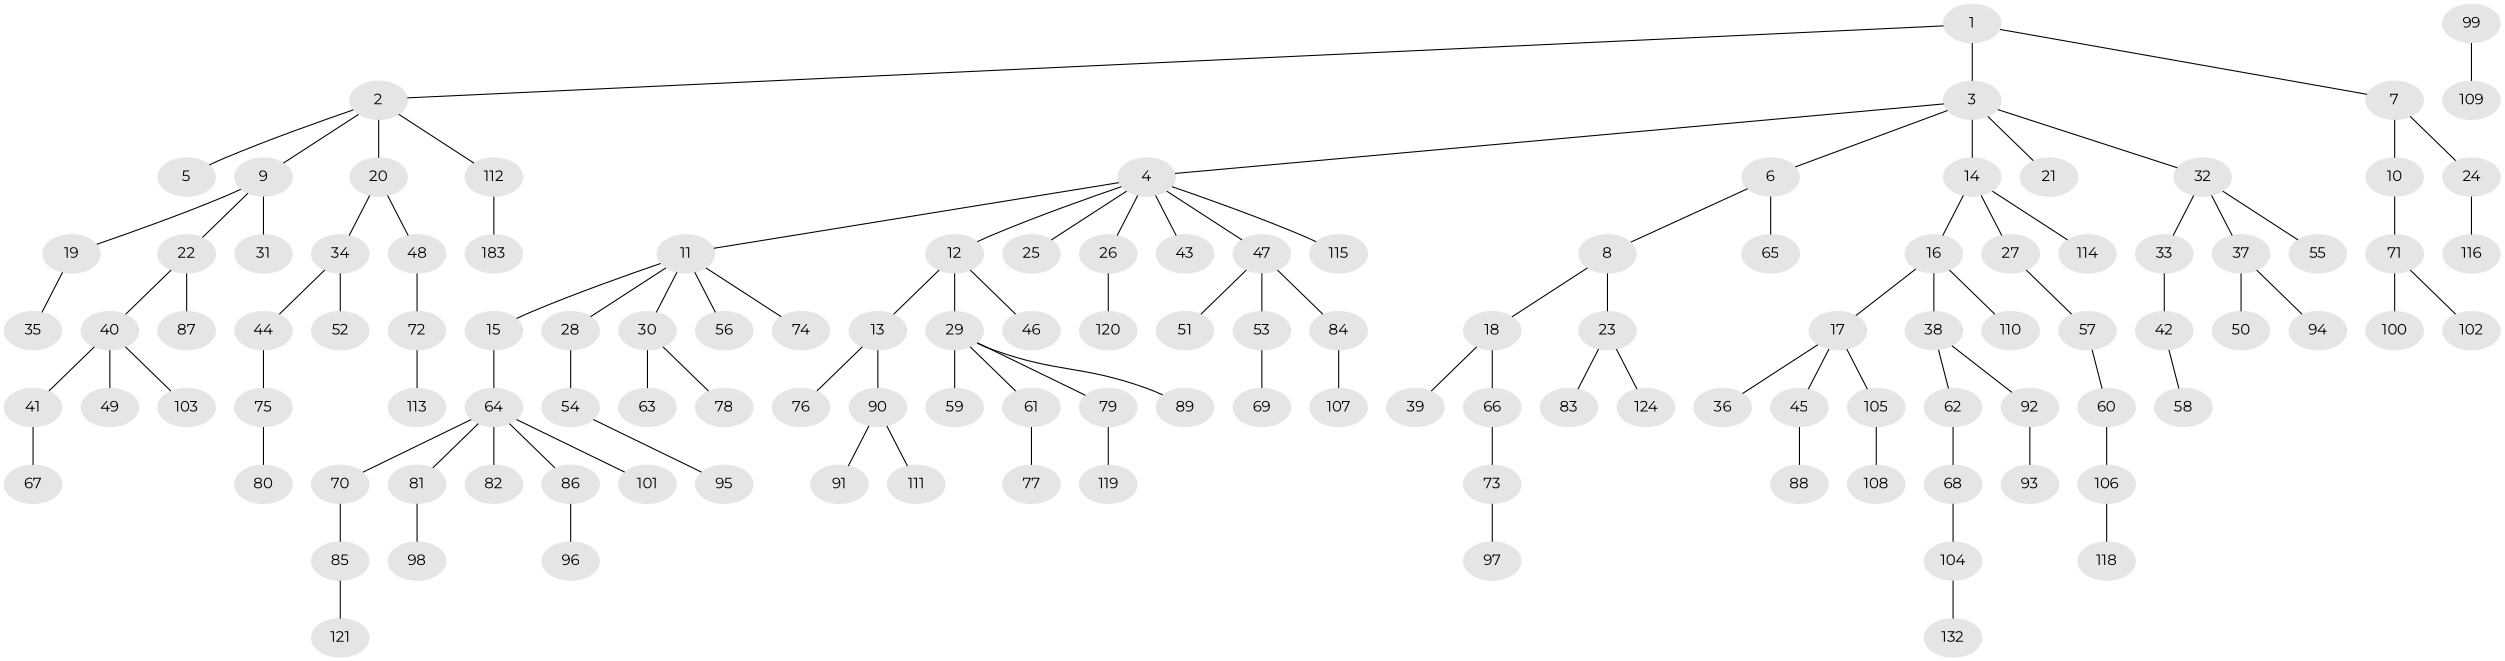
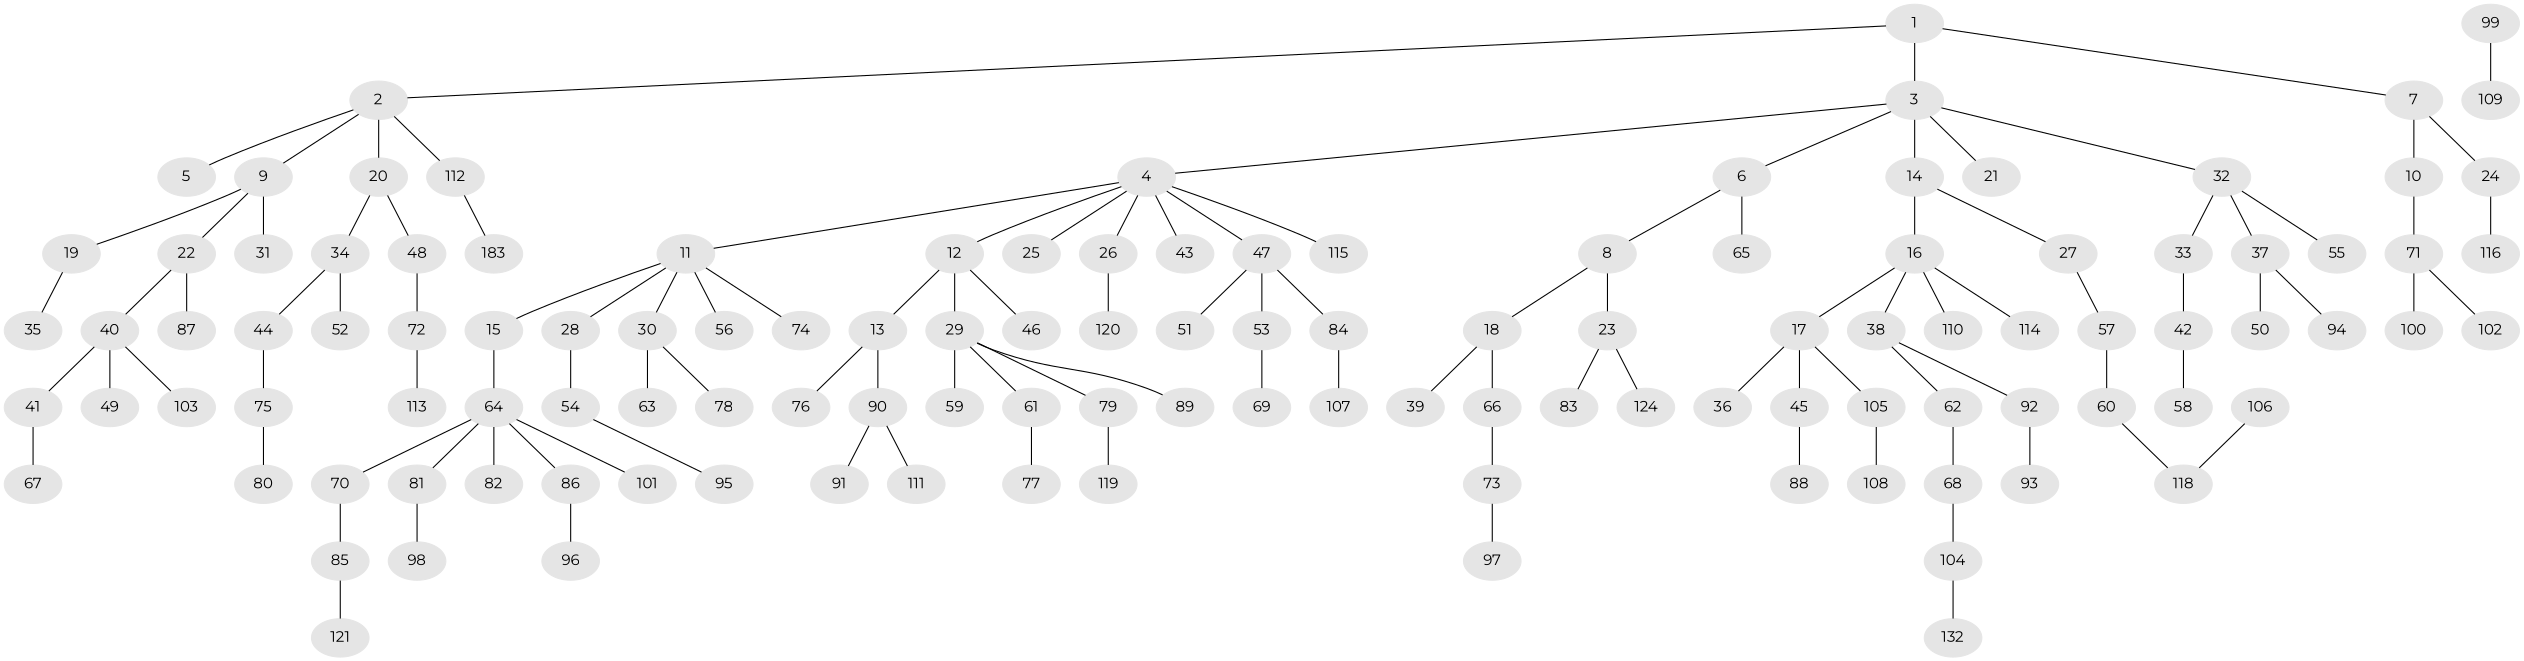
(2030, 216) -> (1972, 292)
(2107, 446) -> (2145, 446)
